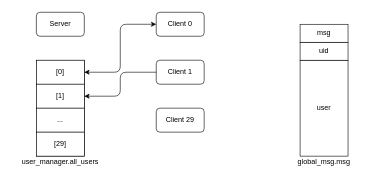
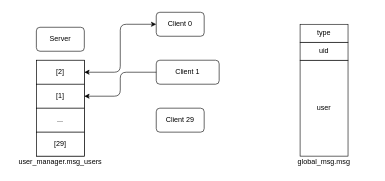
(60, 24) -> (60, 39)
(324, 33) -> (324, 33)
(60, 72) -> (60, 72)
(180, 72) -> (188, 72)
(60, 162) -> (60, 162)
